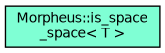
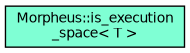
(83, 27) -> (95, 27)
